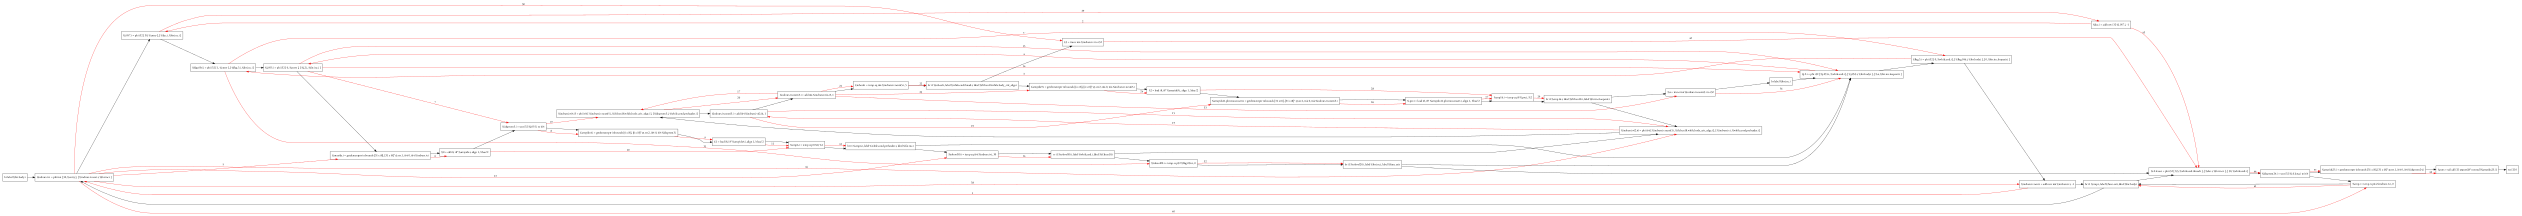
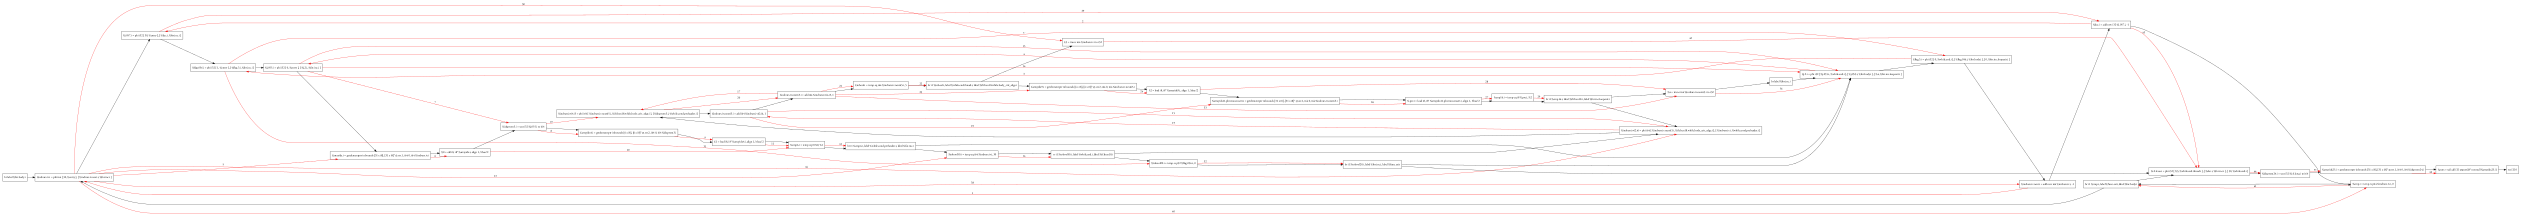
(1345, 90) -> (1432, 84)
(2329, 179) -> (2251, 93)
(2078, 184) -> (2079, 105)
